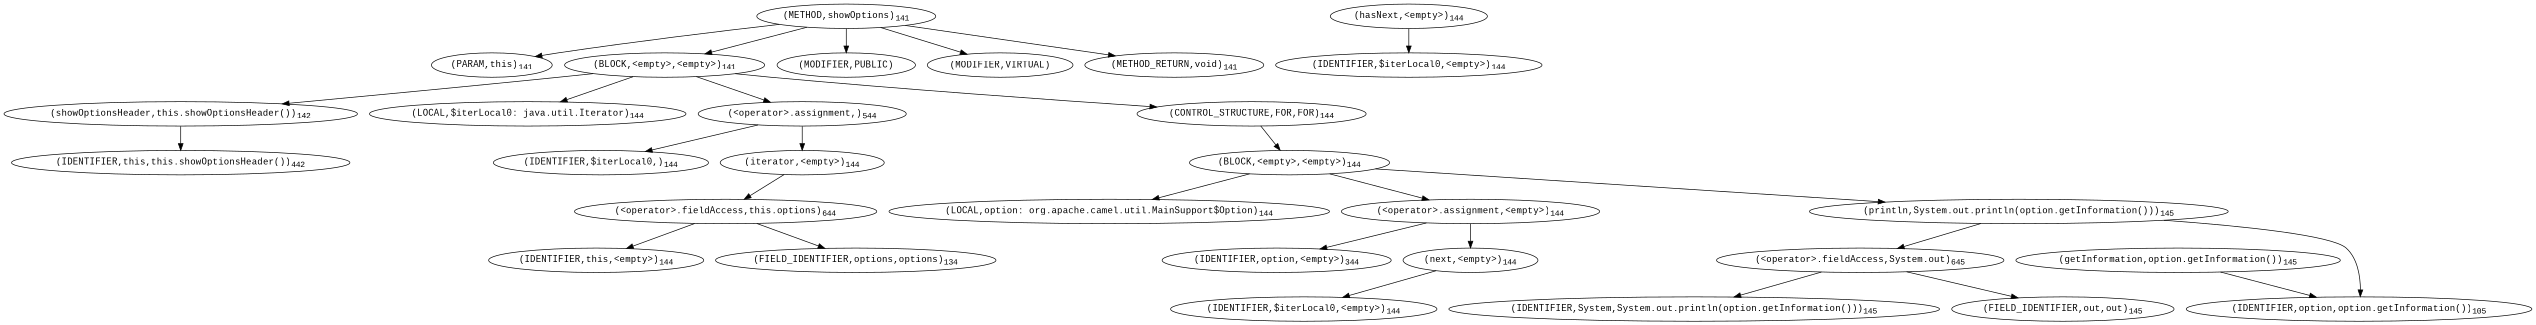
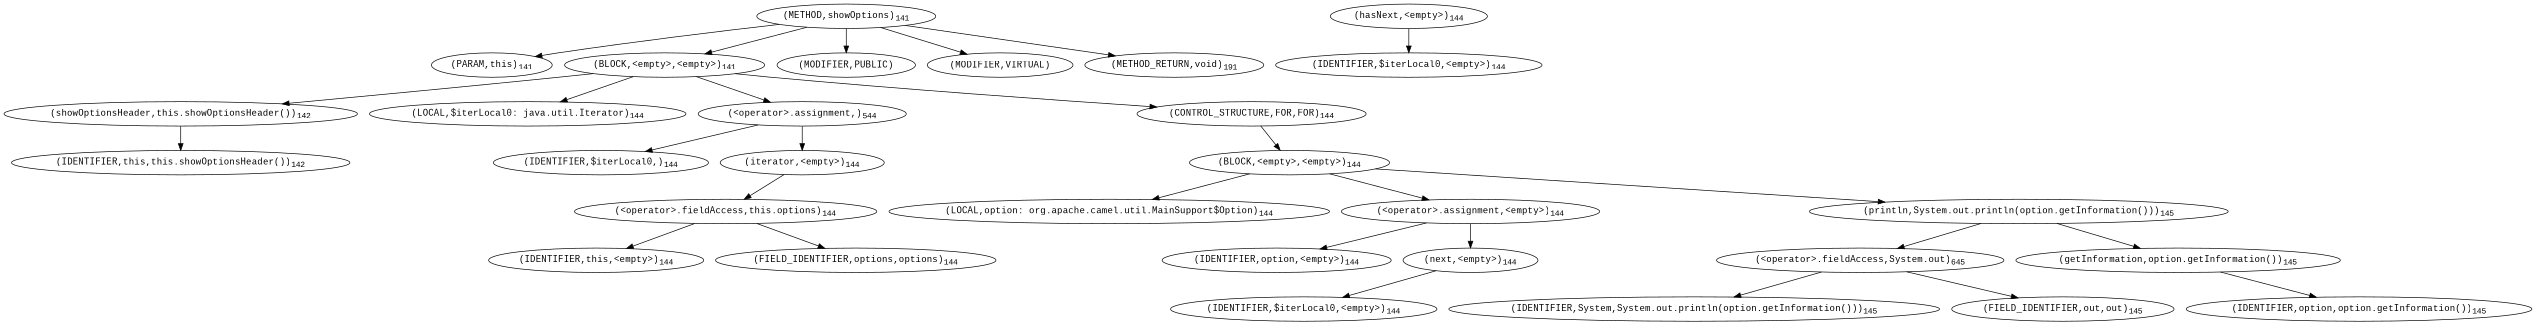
(1231, 64) -> (1231, 64)
(298, 162) -> (298, 162)
(829, 210) -> (829, 210)
(2279, 231) -> (2095, 235)
(951, 259) -> (951, 259)
(1352, 259) -> (1352, 259)
(2479, 308) -> (2479, 308)
